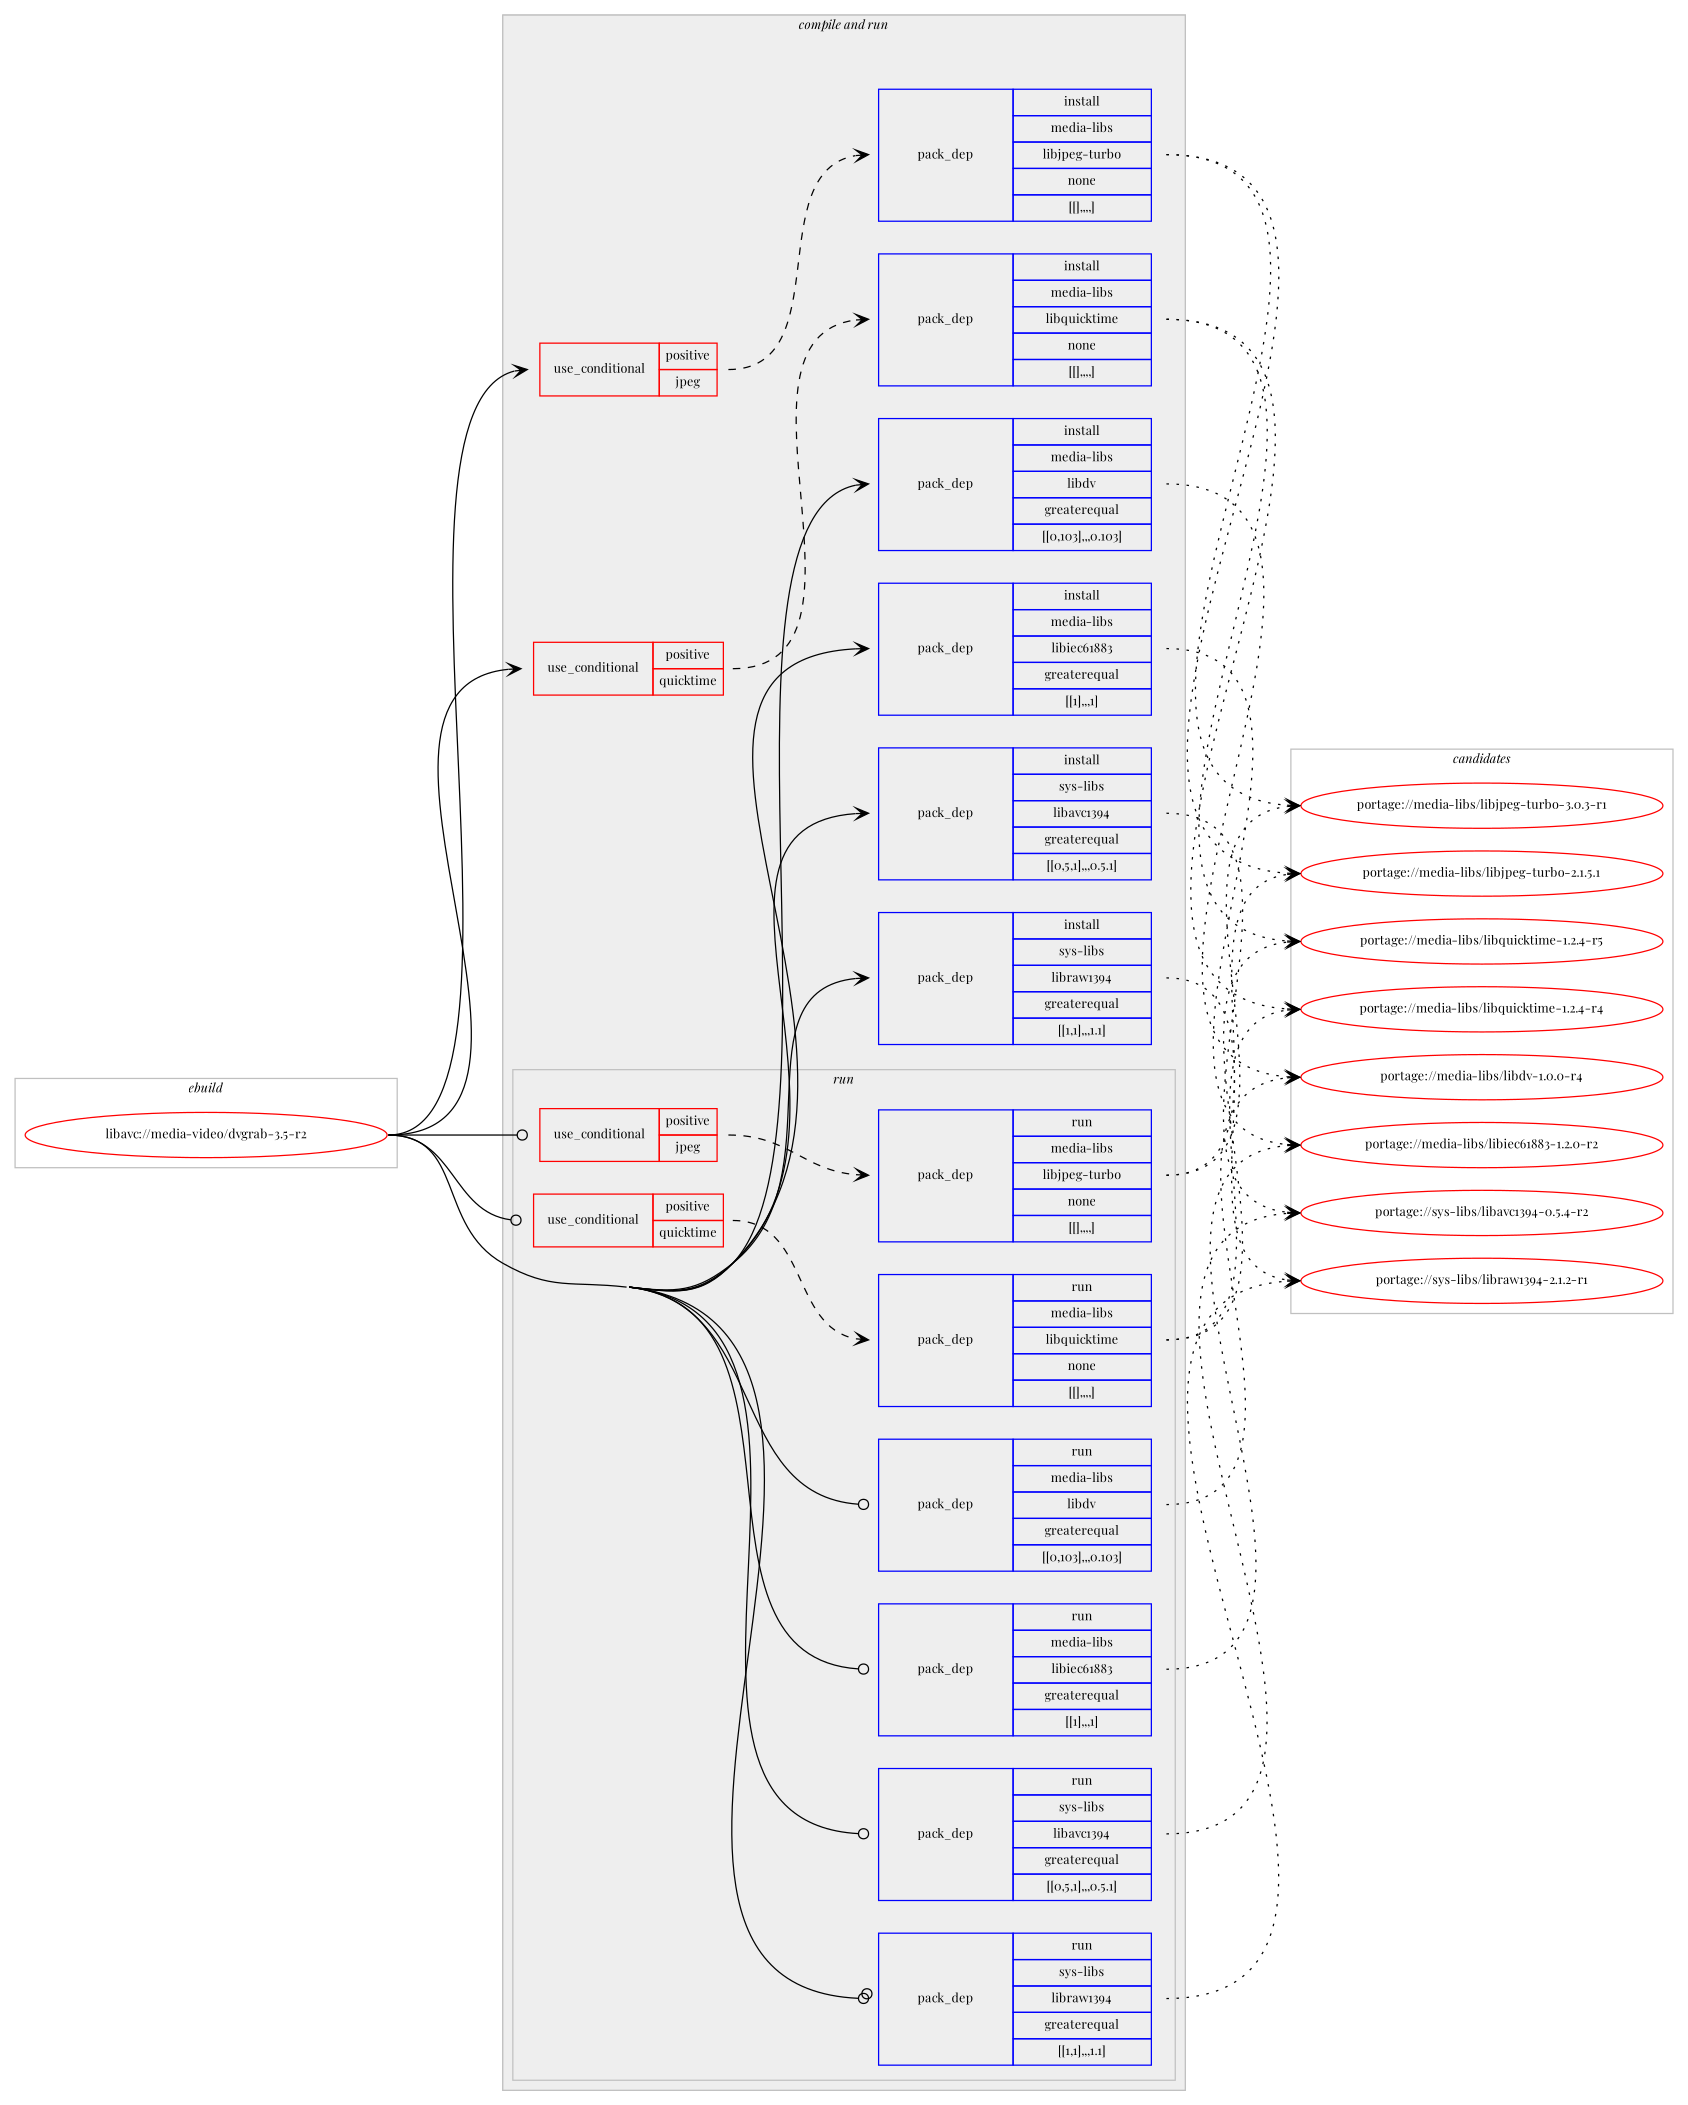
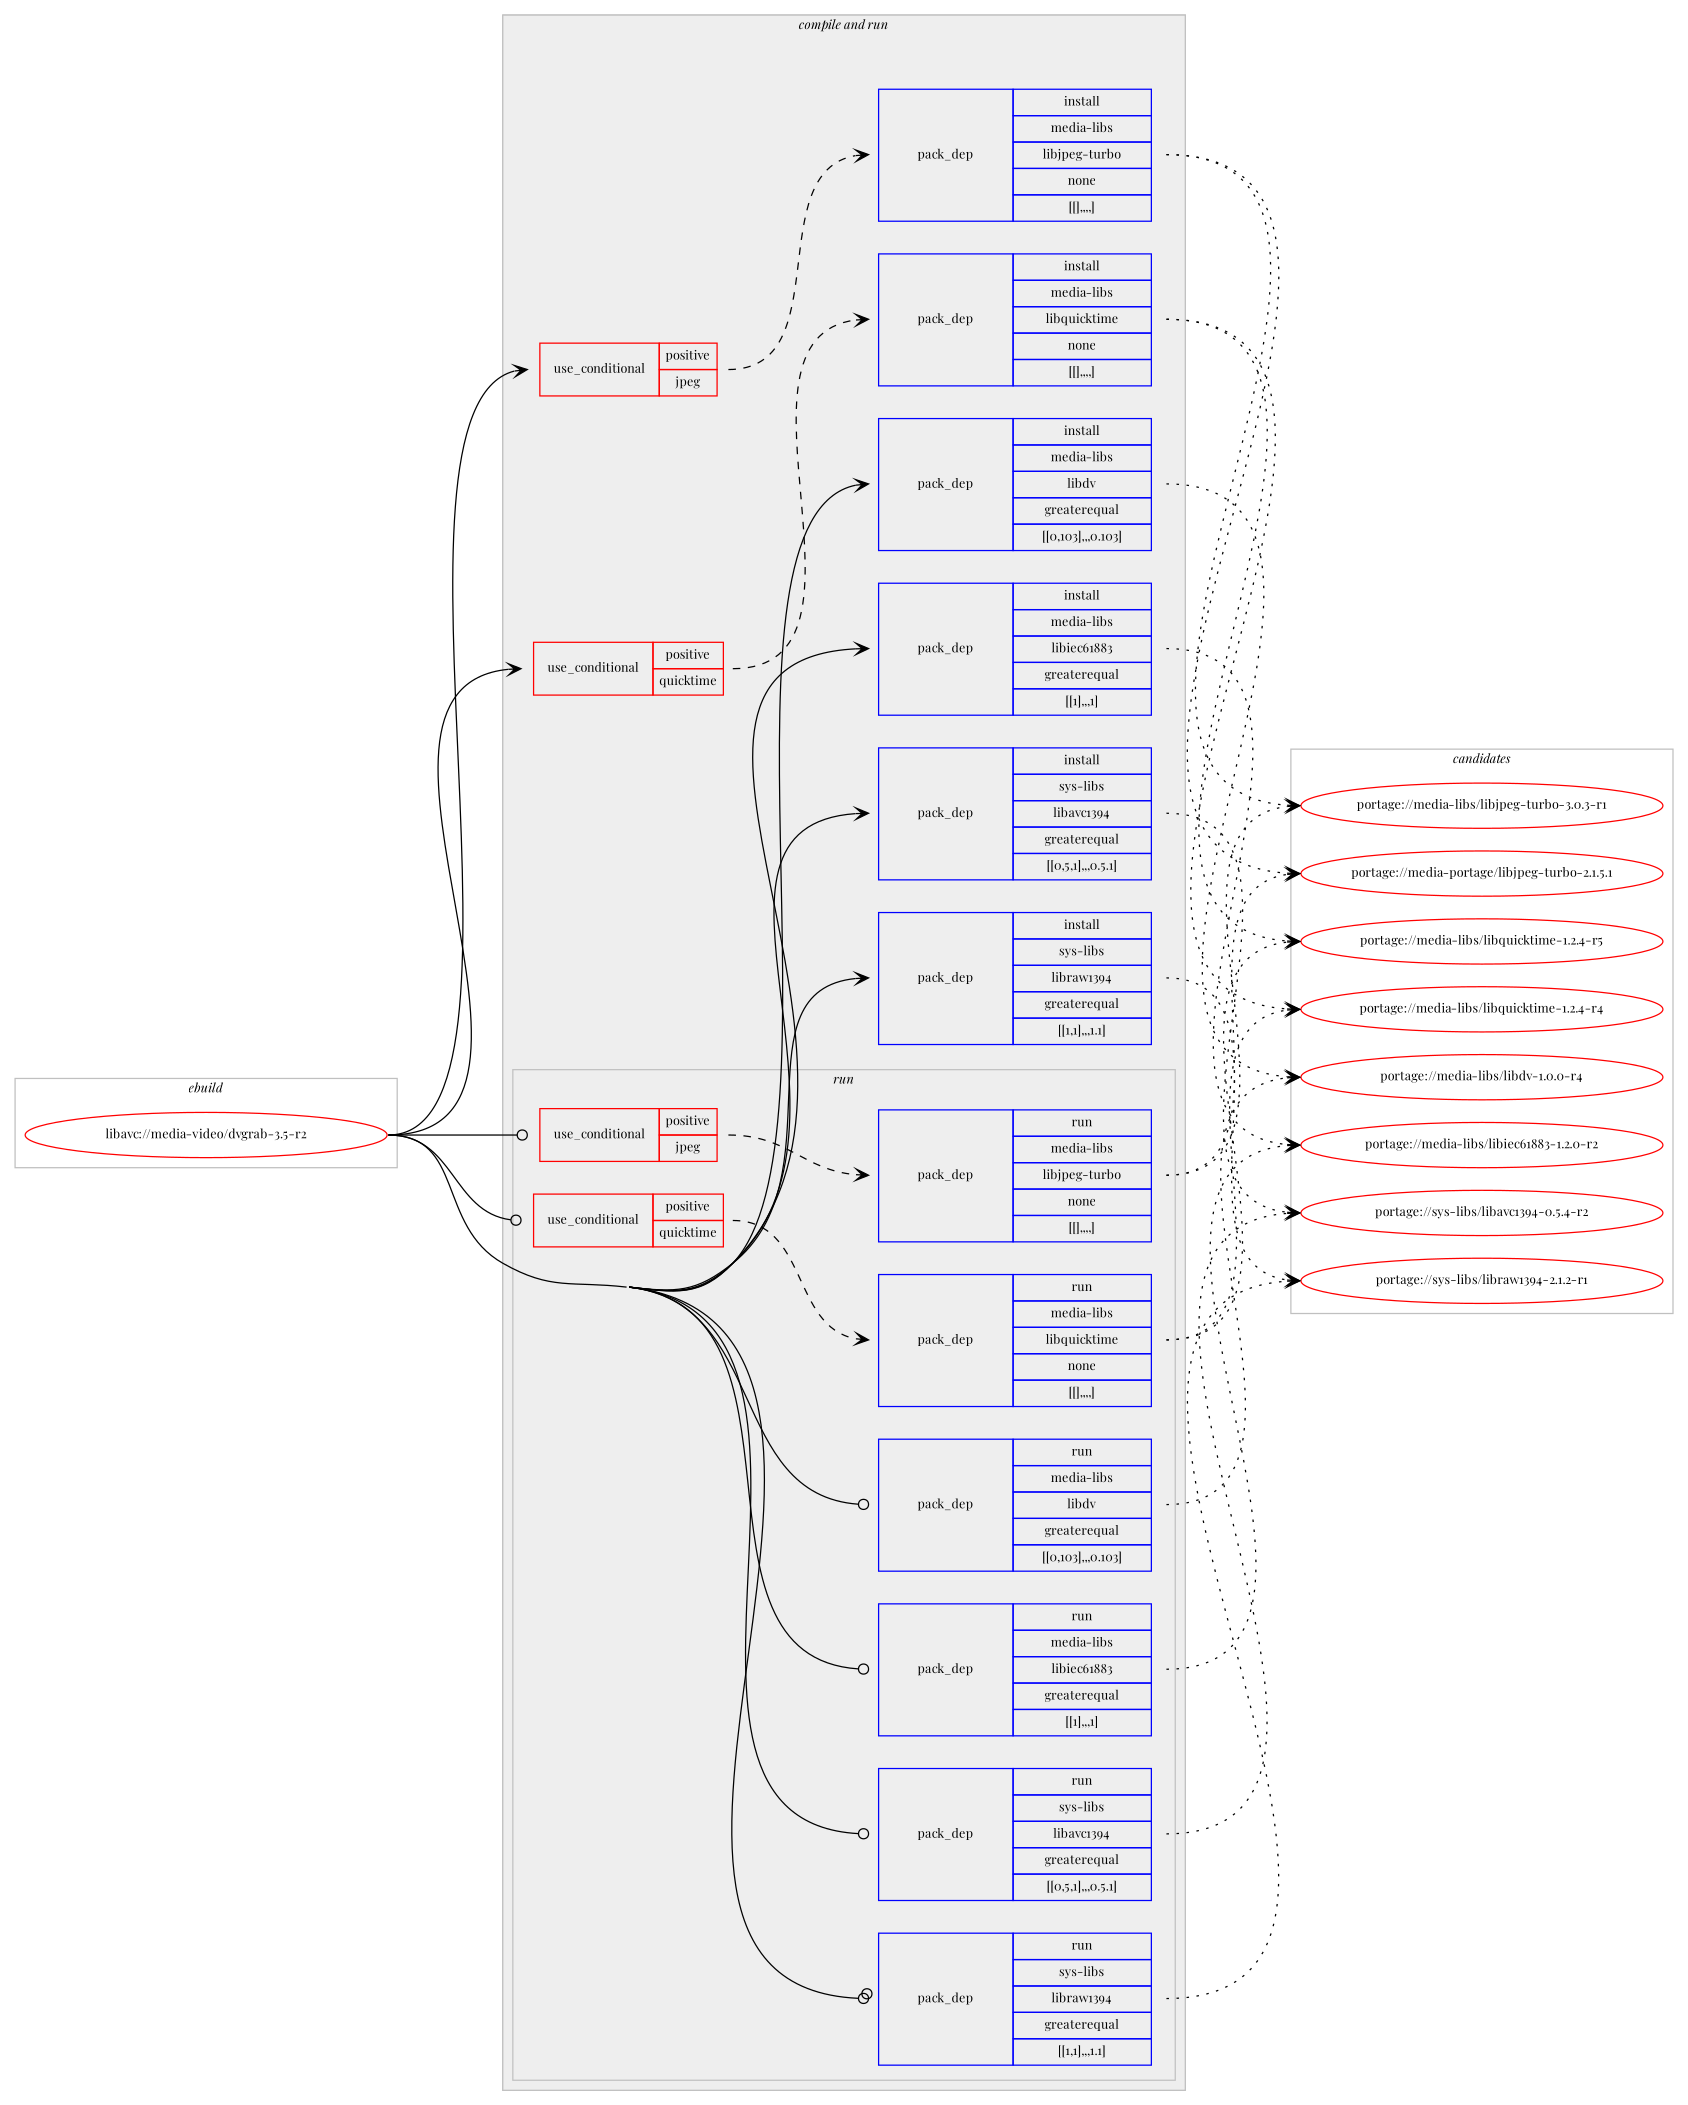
(1482, 874) -> (1482, 874)
